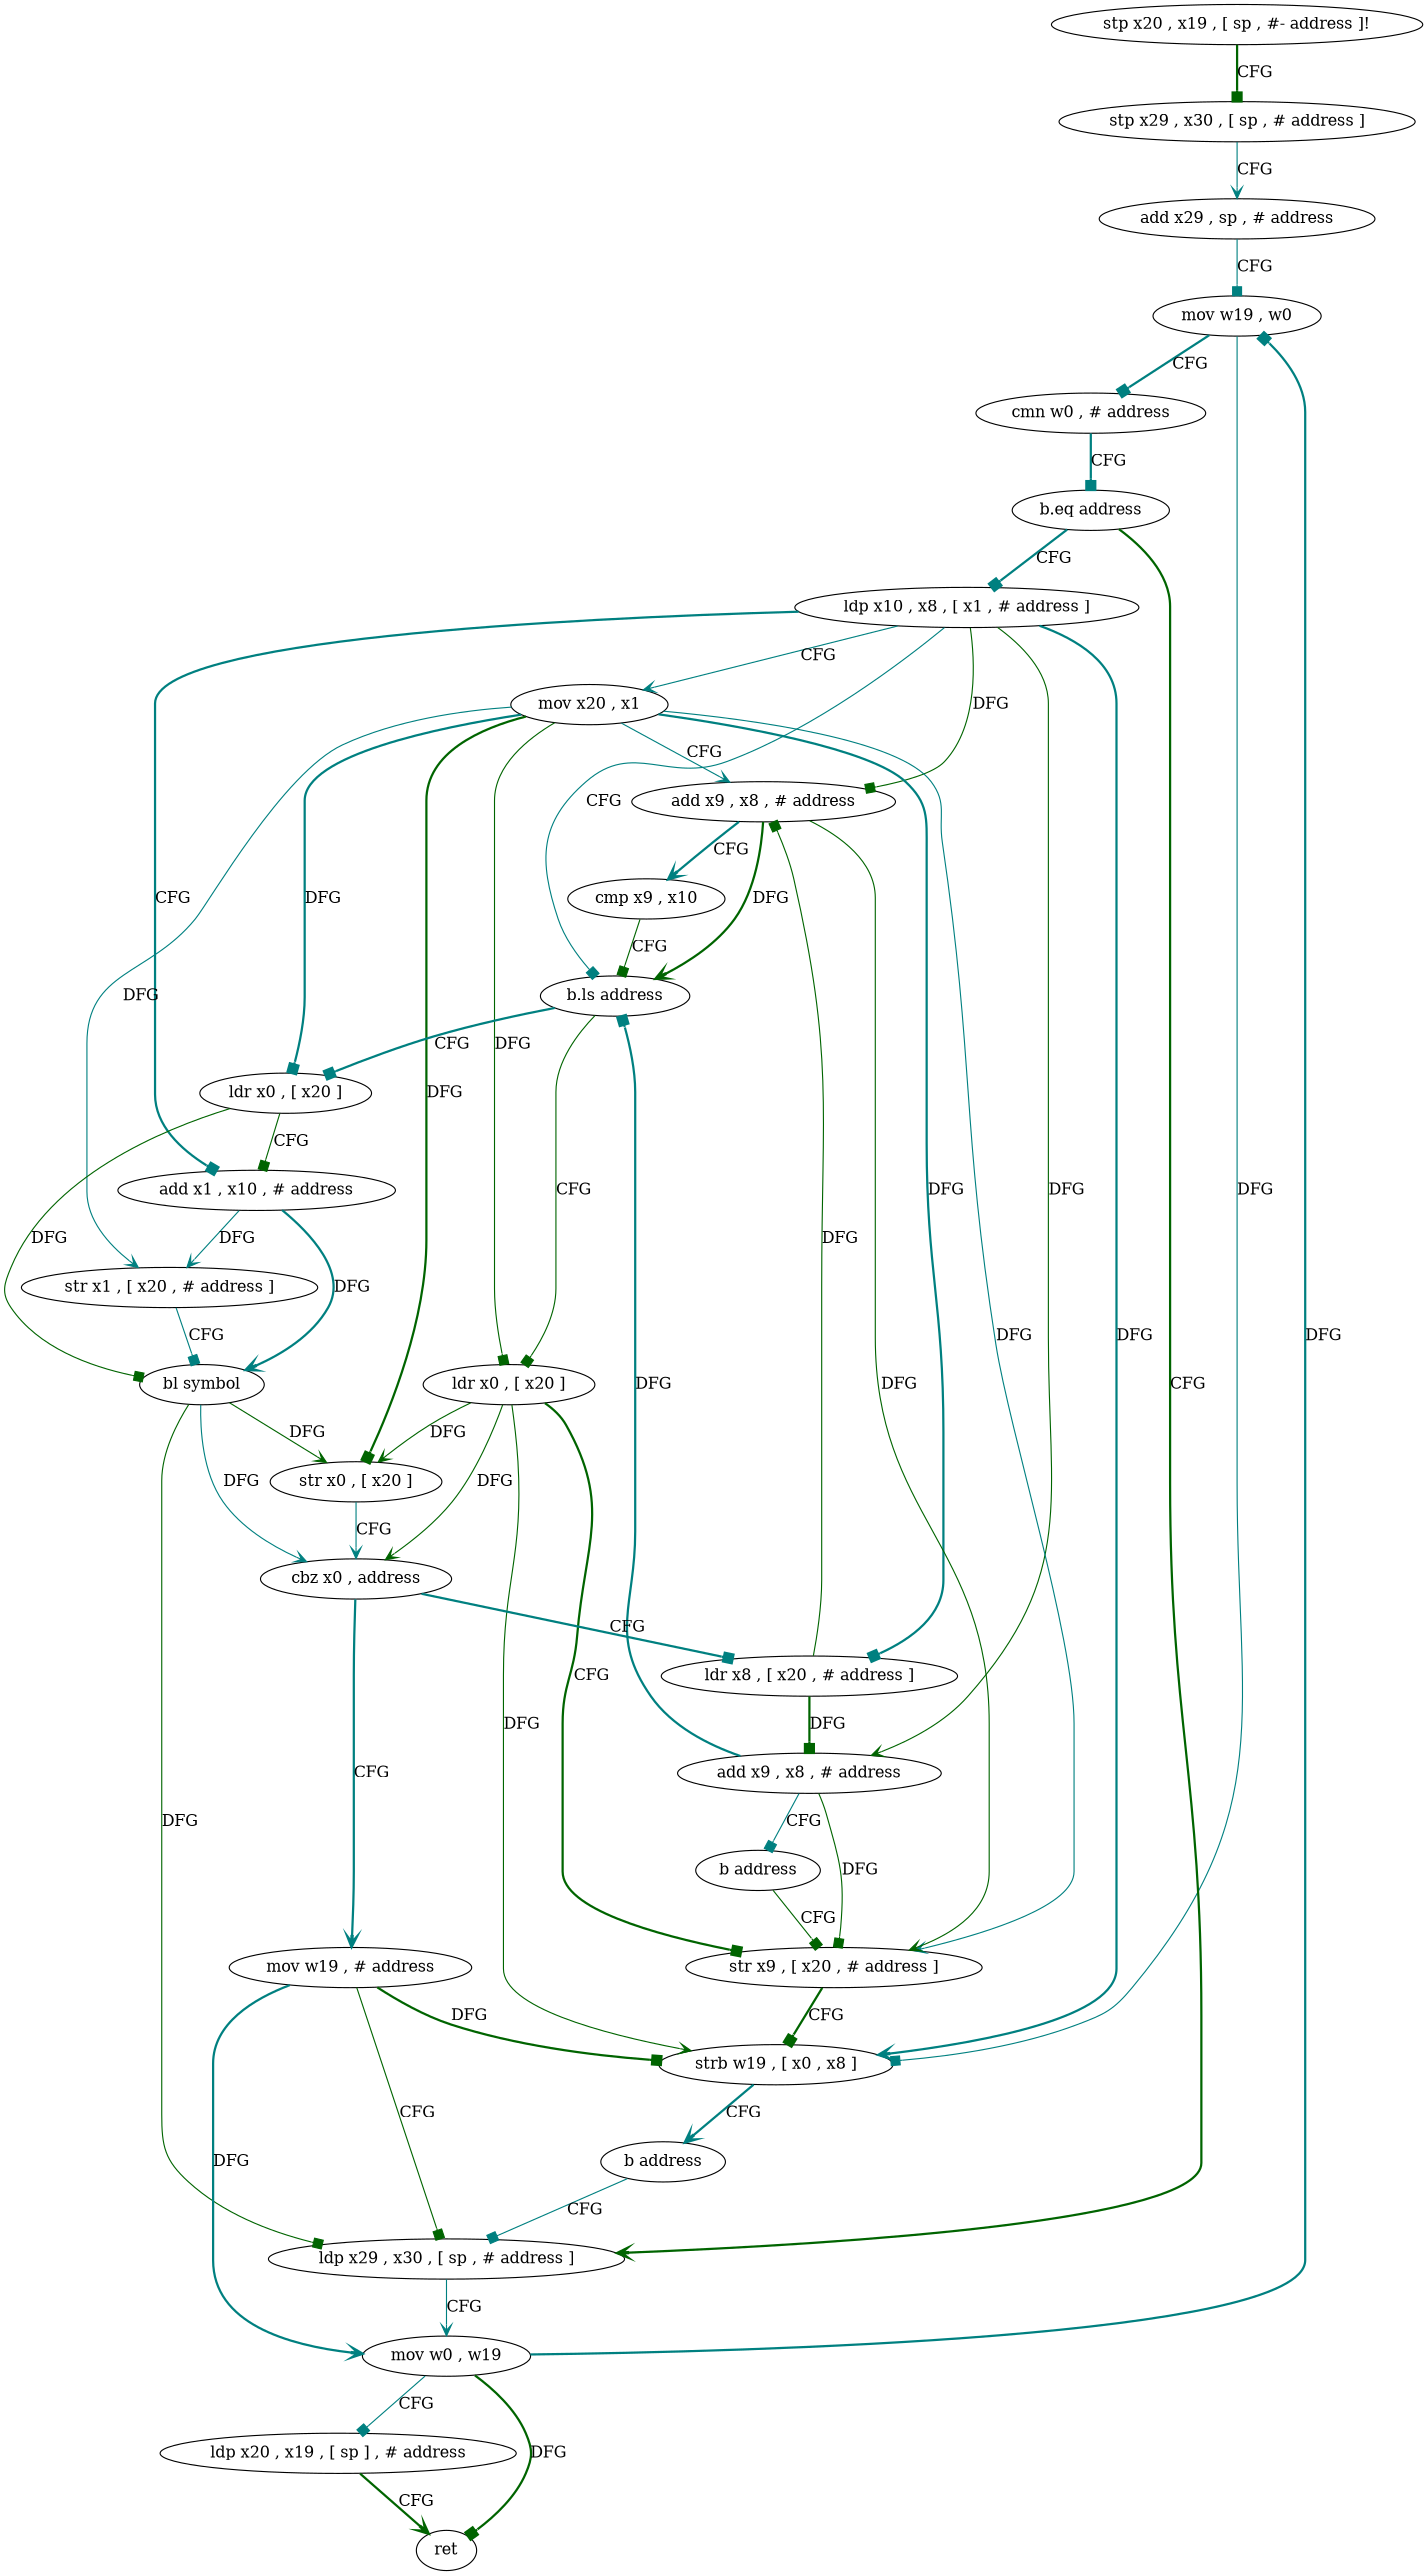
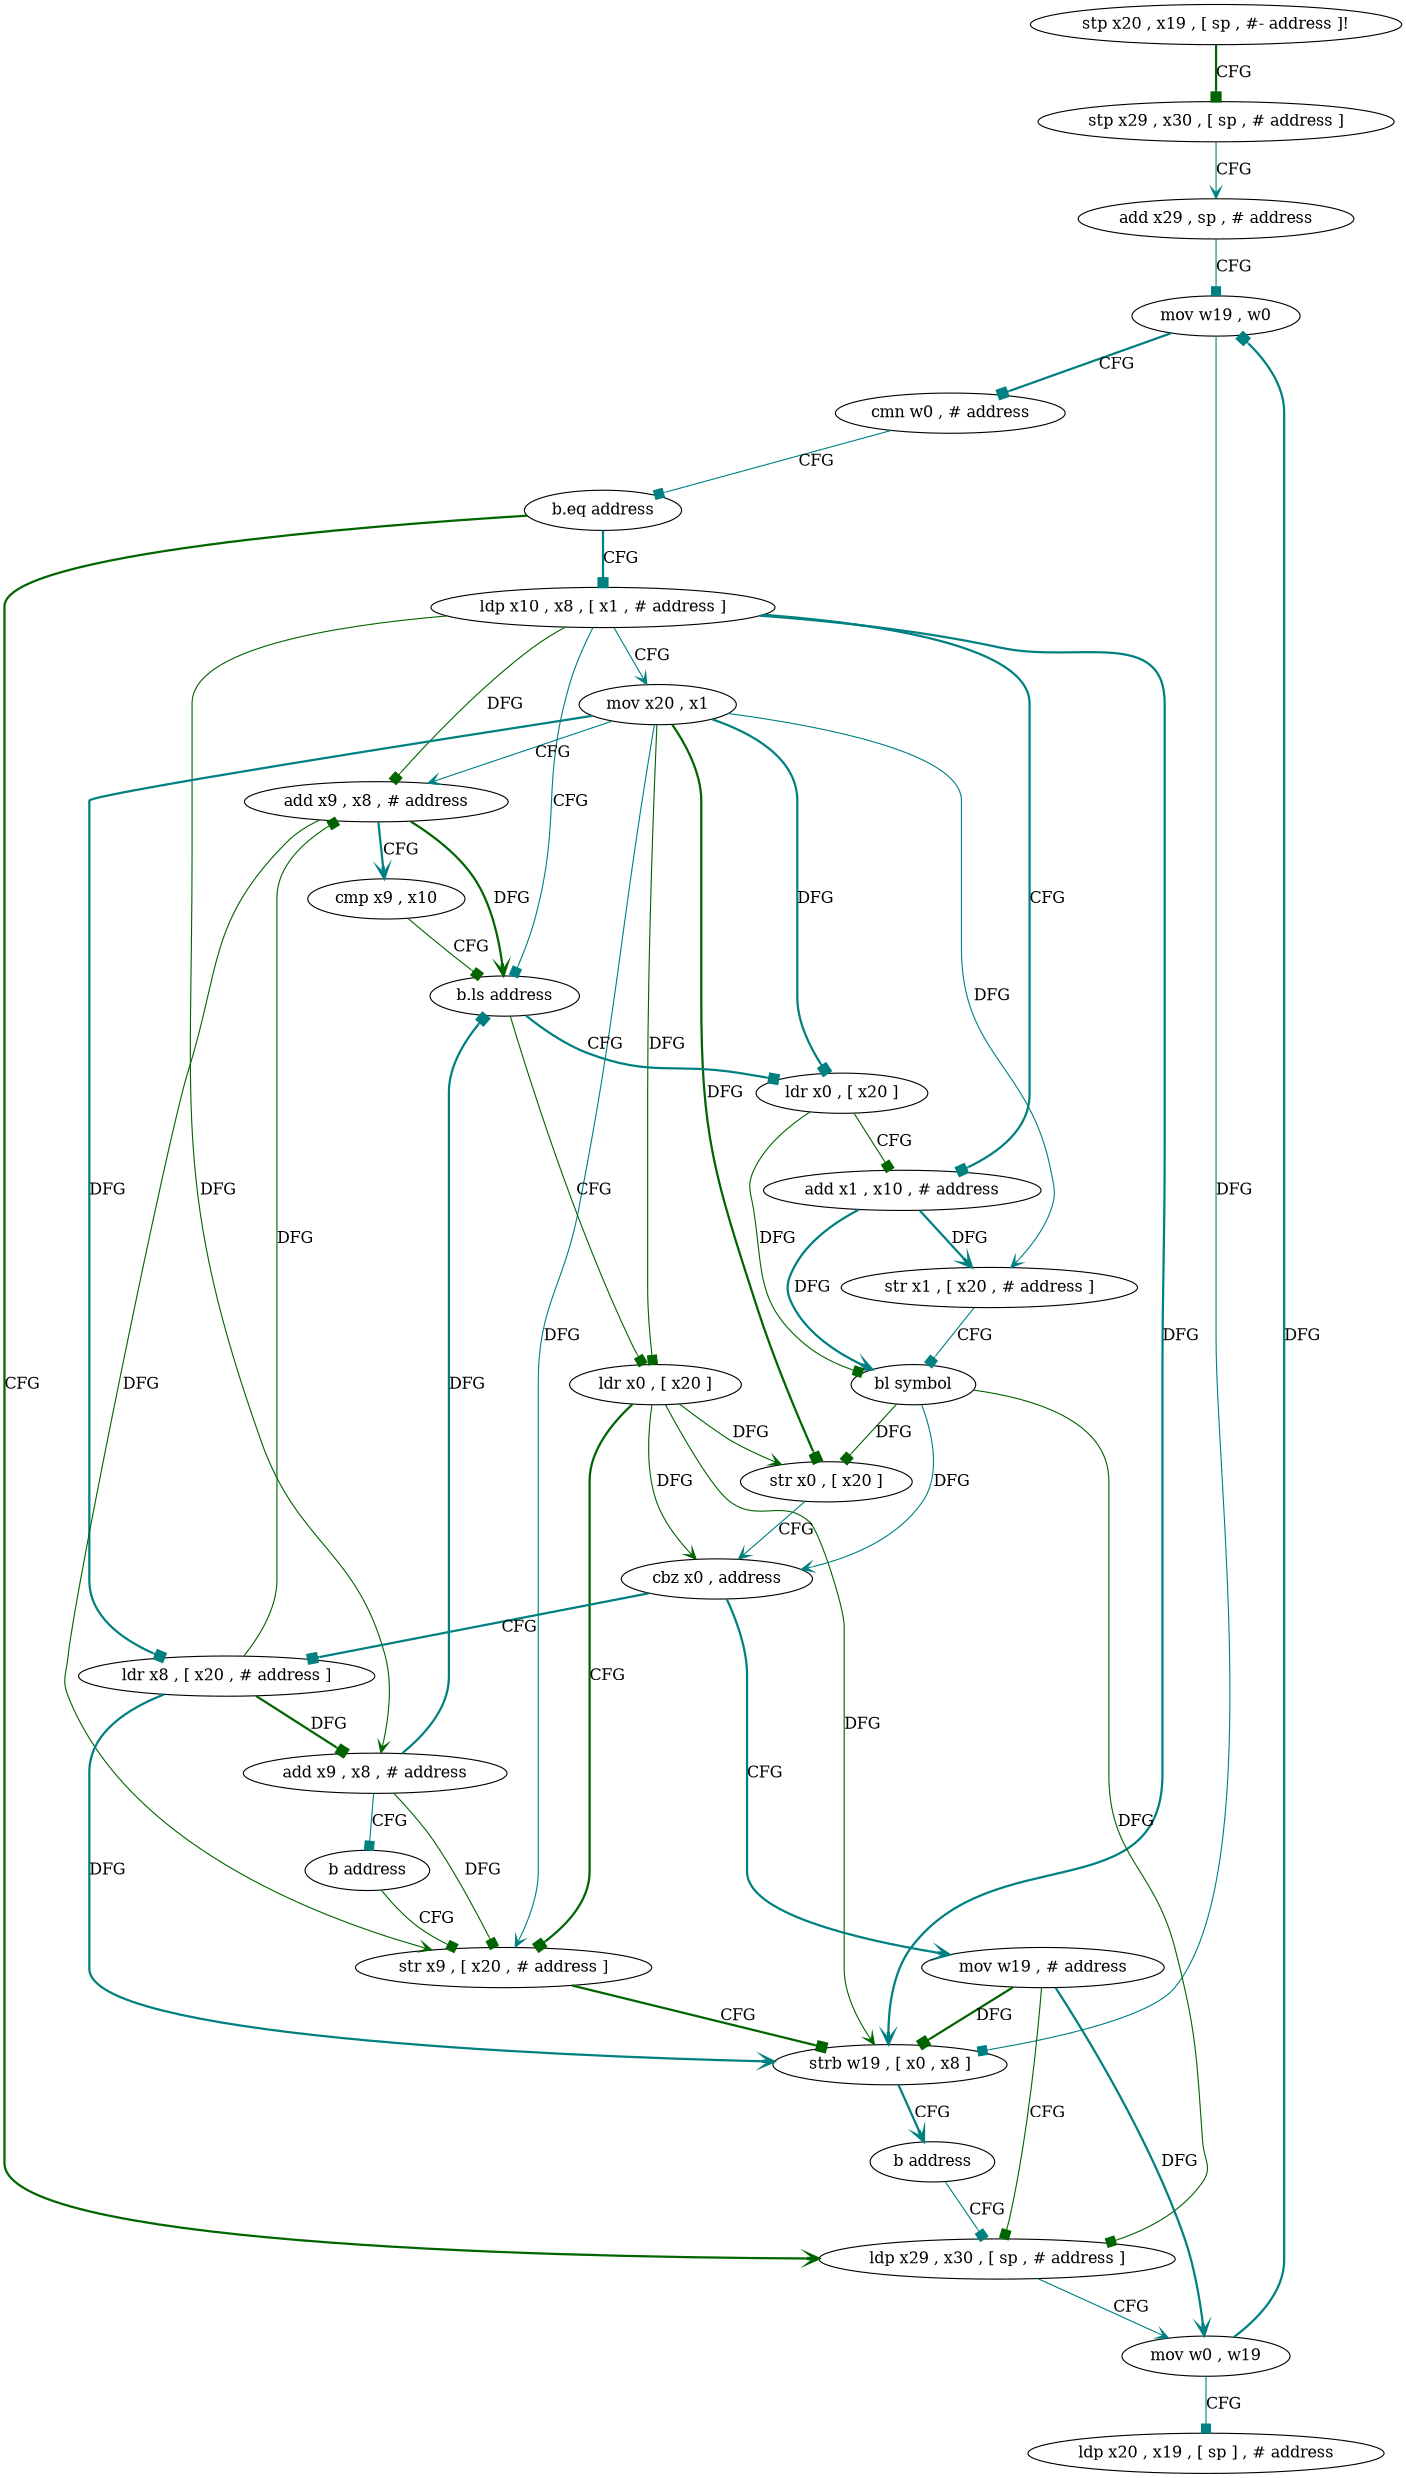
(1091, 456) -> (778, 461)
(217, 1235) -> (942, 1235)
(273, 1430) -> (874, 1429)
none -> (264, 2028)
(446, 2550) -> none
